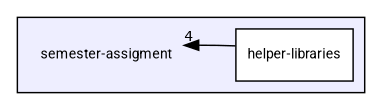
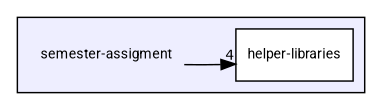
(217, 45) -> (202, 65)
